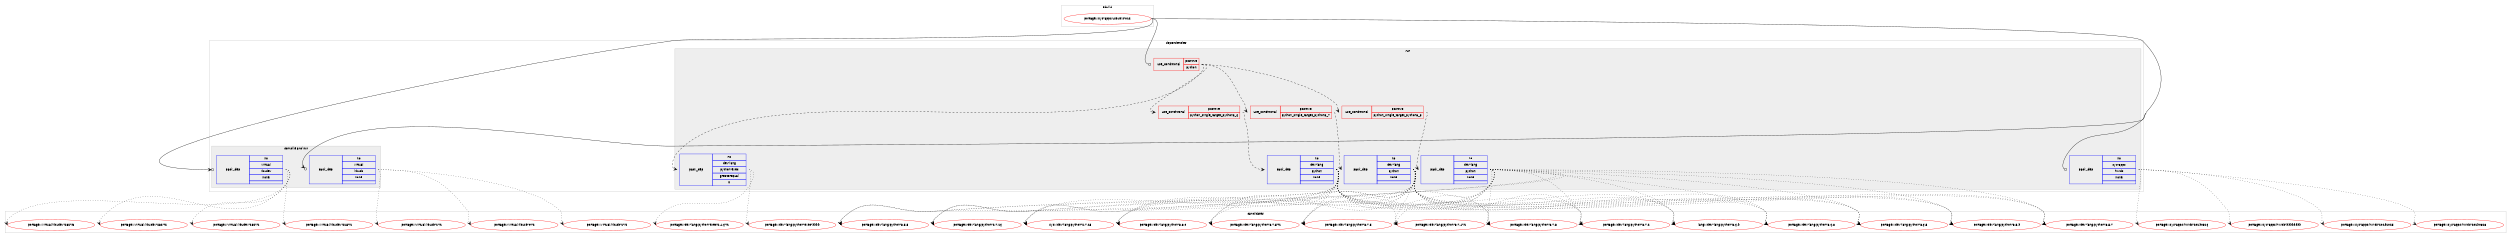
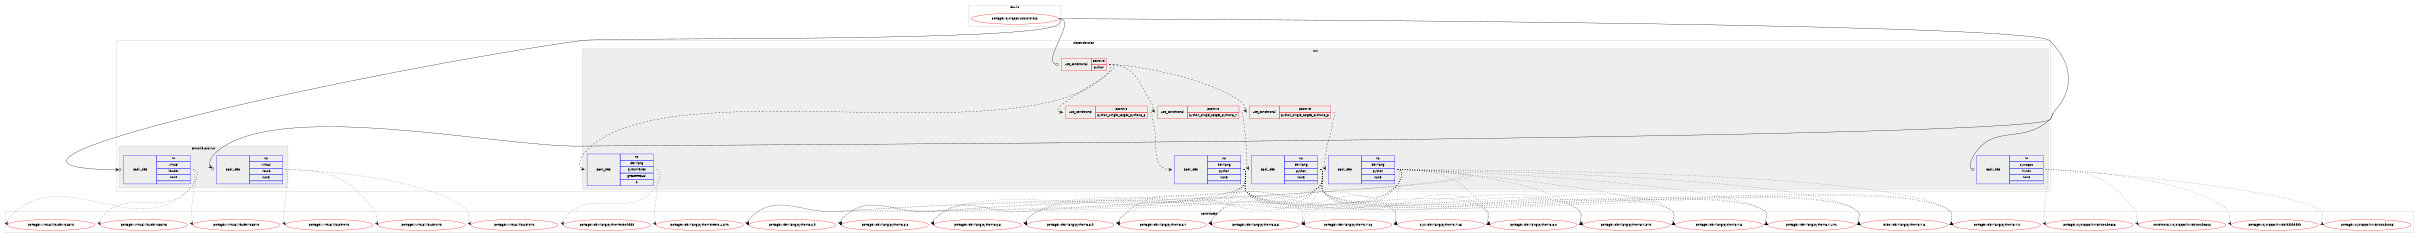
(144, 225) -> none
(1534, 225) -> (1904, 225)
(1719, 225) -> (792, 225)
(2182, 225) -> (2182, 225)
